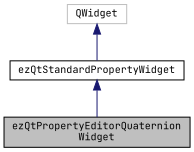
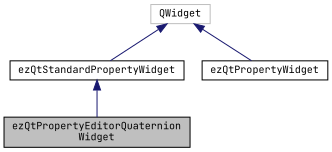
none -> (265, 70)
